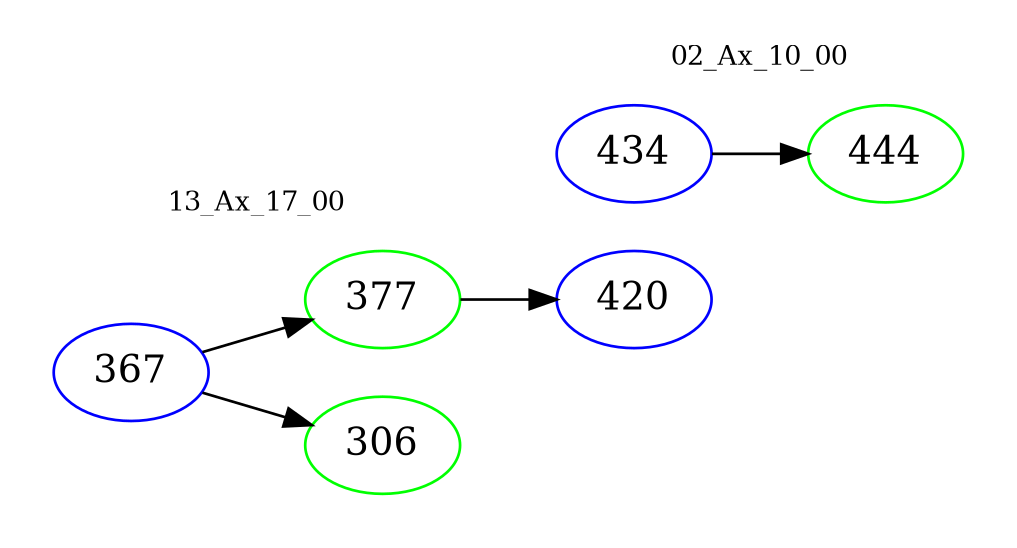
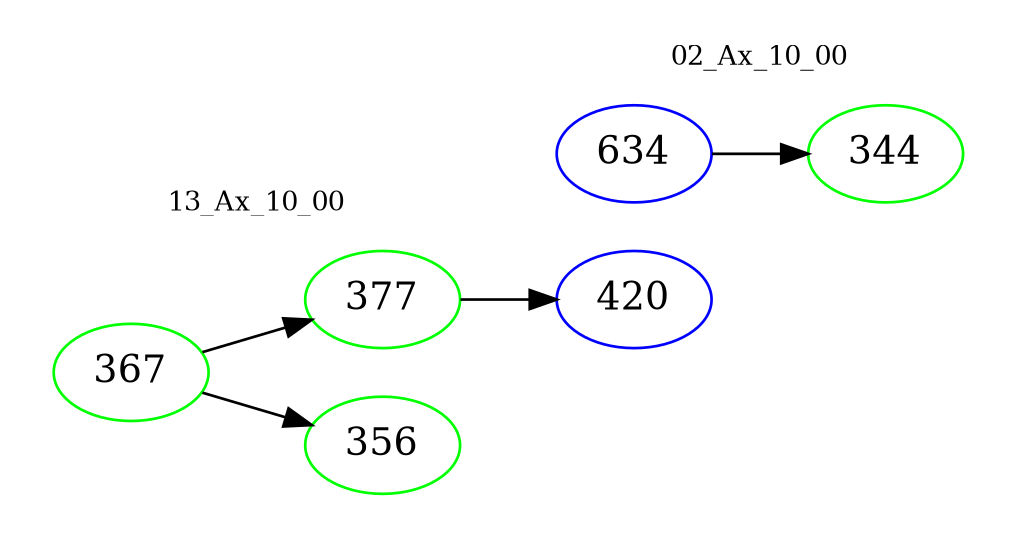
(634, 154) -> (634, 154)
(886, 154) -> (886, 154)
(257, 204) -> (257, 204)
(131, 372) -> (131, 372)
(383, 445) -> (383, 445)
